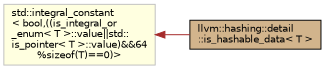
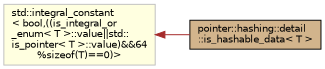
(255, 35) -> (255, 35)
